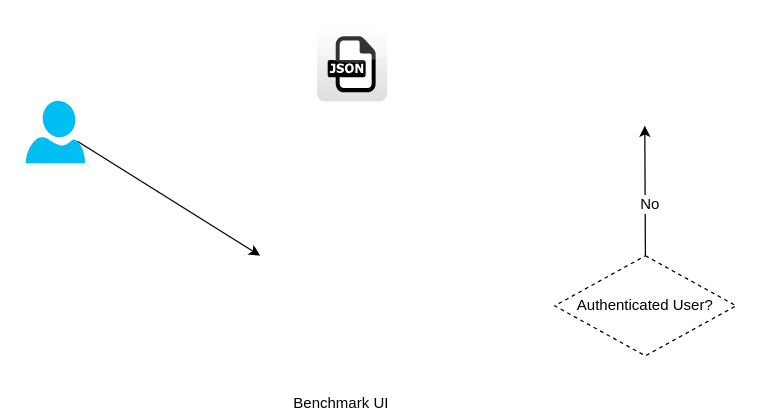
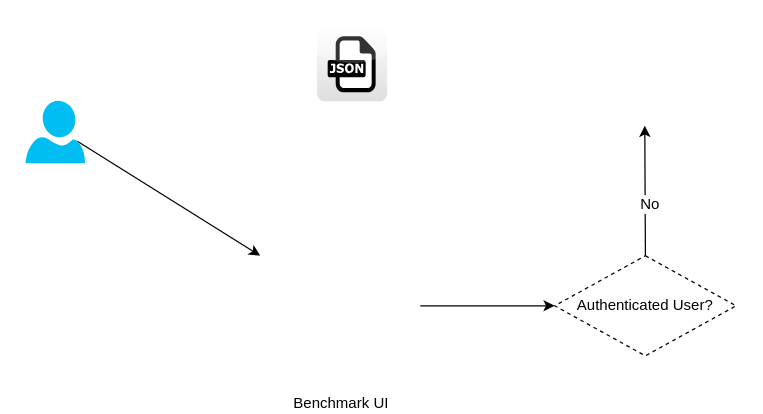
none -> (483, 306)
